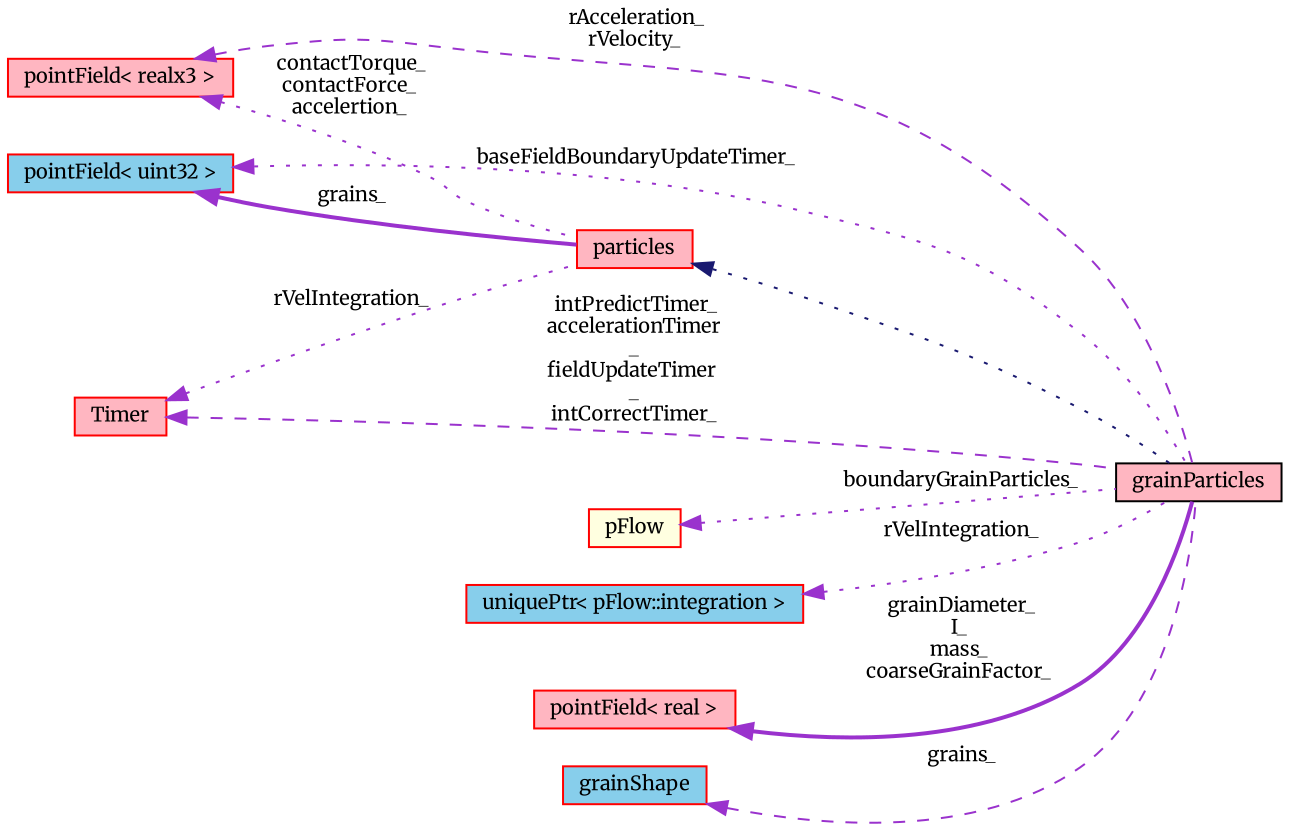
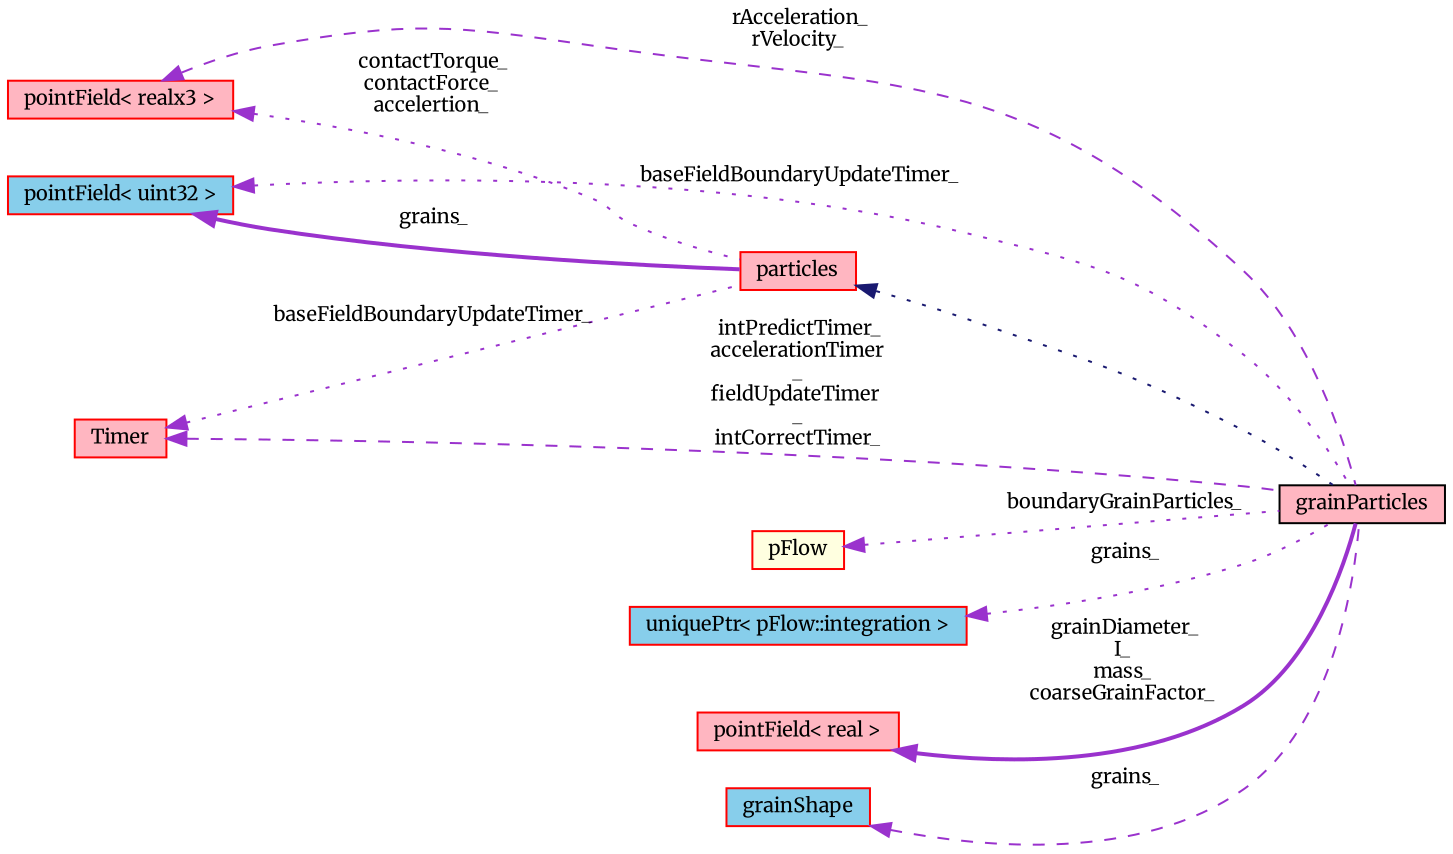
(350, 300) -> (431, 316)
(960, 531) -> (1123, 553)
